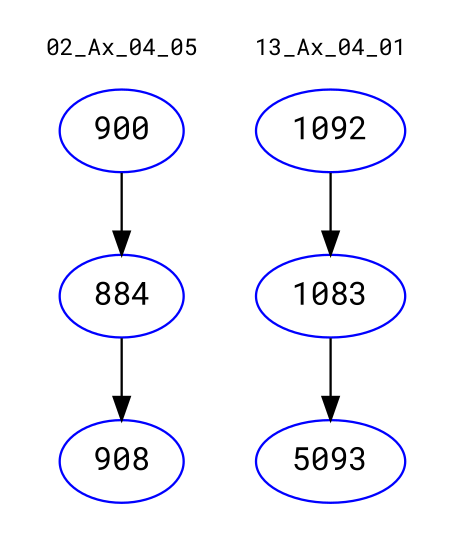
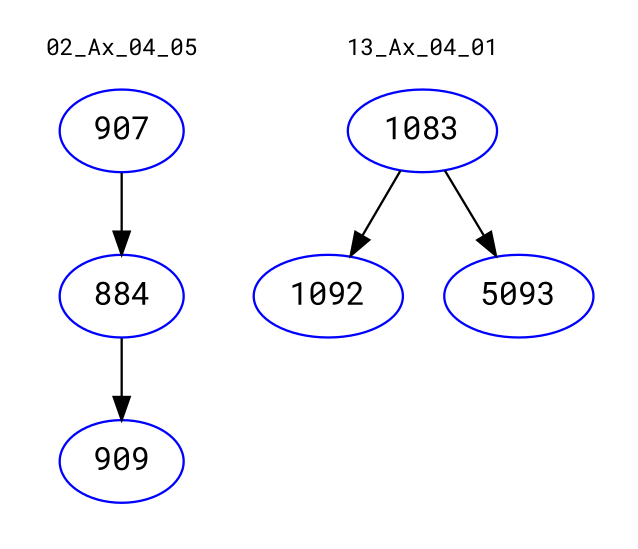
(122, 131) -> (122, 131)
(331, 202) -> (381, 203)
(122, 461) -> (122, 461)
